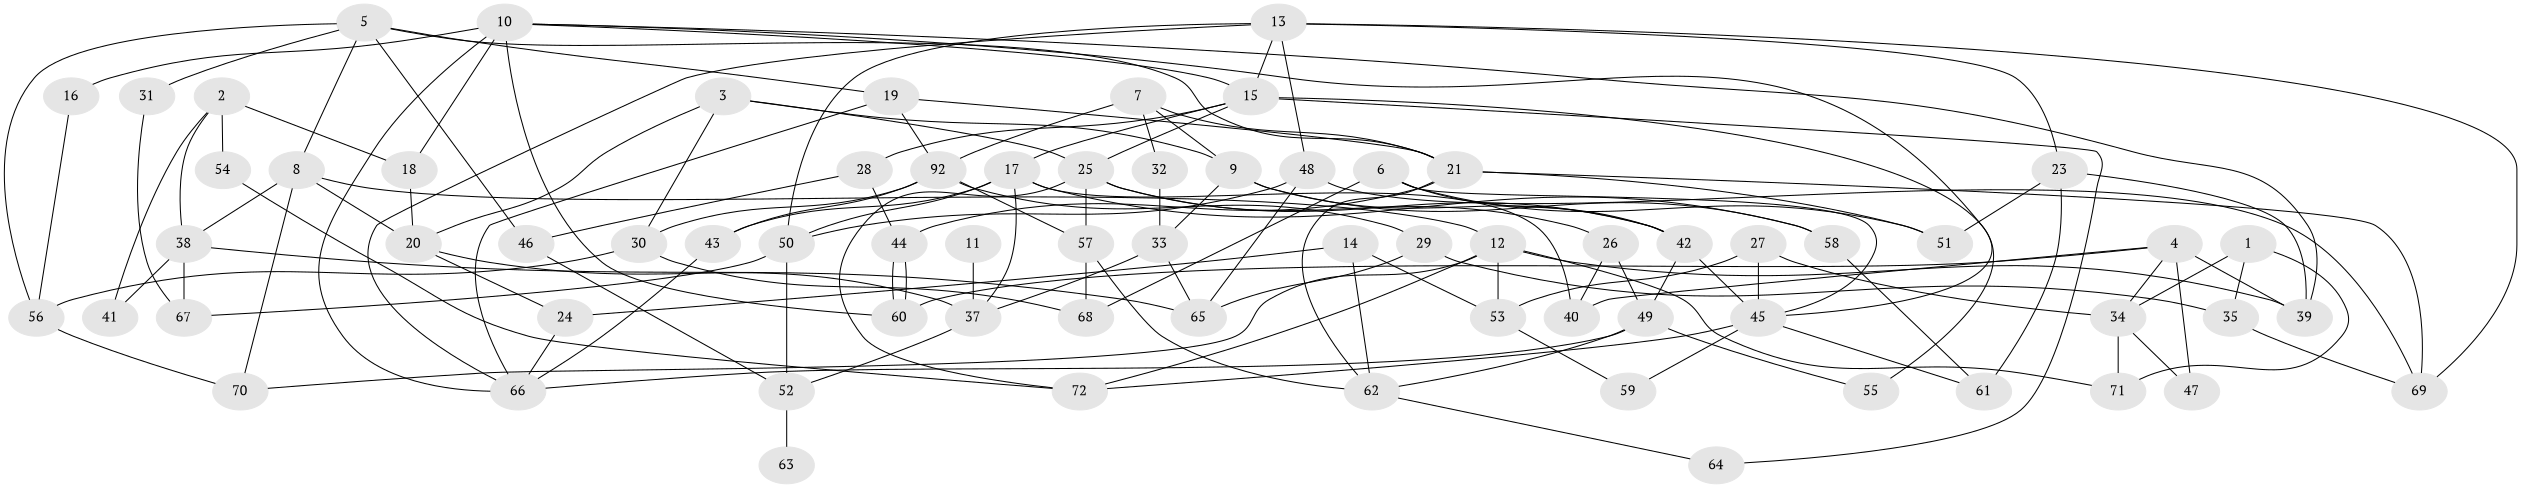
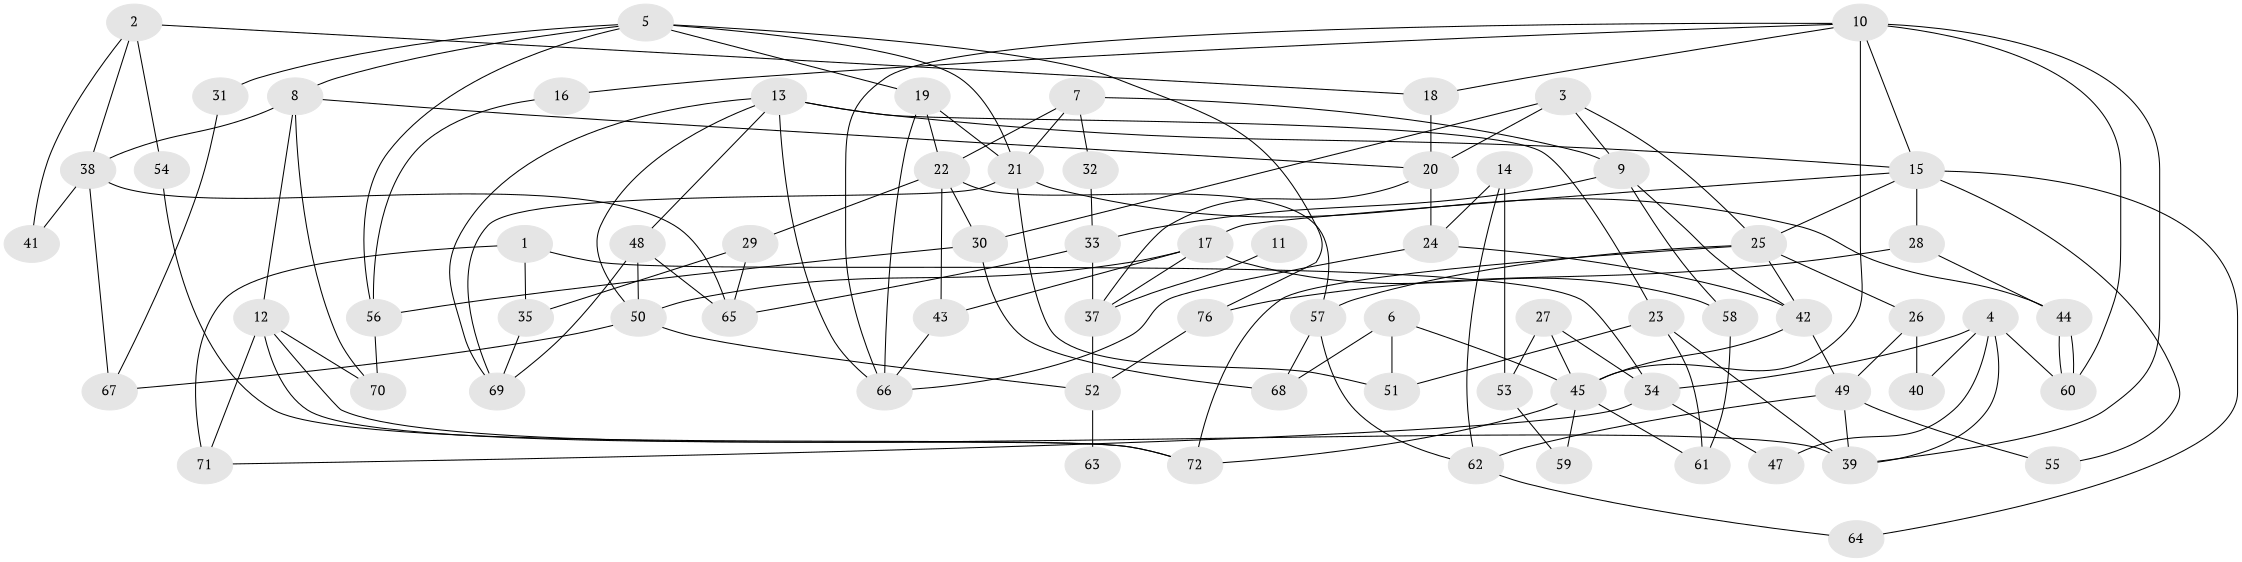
(938, 170) -> (942, 170)
(1327, 193) -> none
(1533, 207) -> (1614, 265)
(1306, 242) -> none
(526, 244) -> (1205, 318)
(1498, 281) -> none
(1086, 368) -> (1847, 429)
